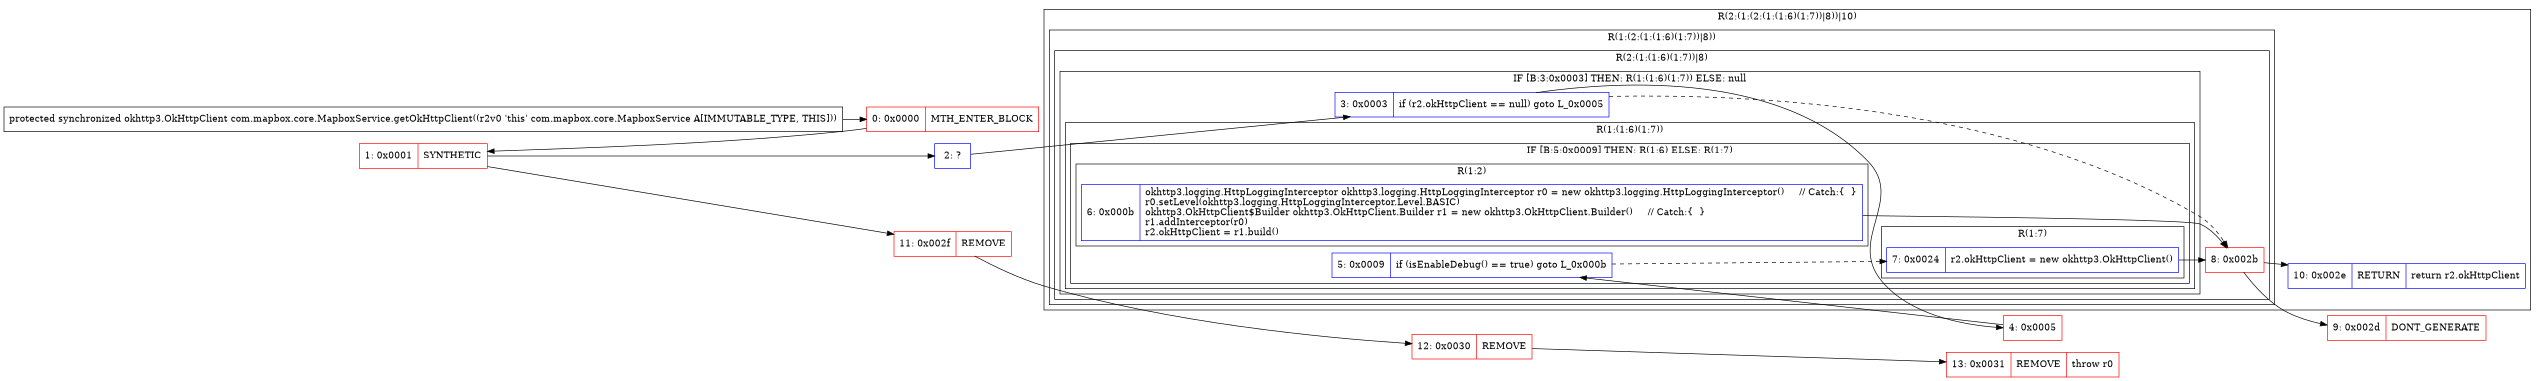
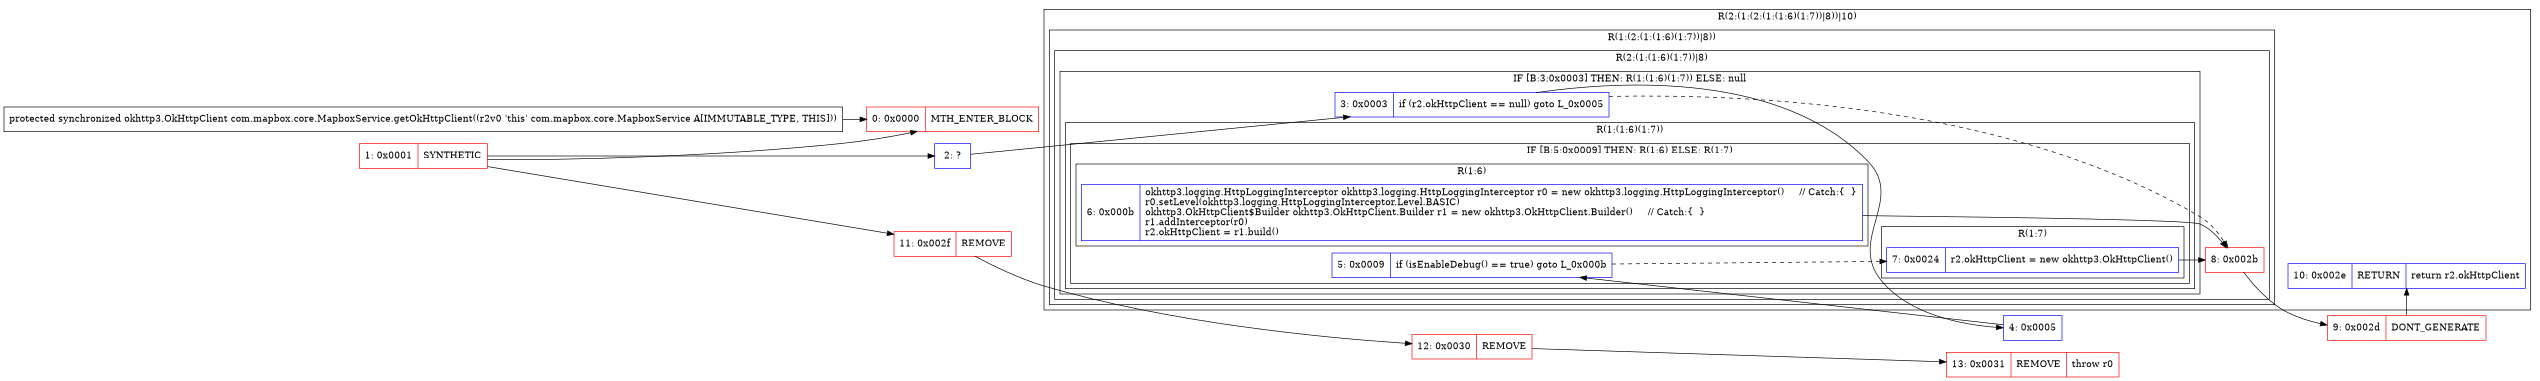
(681, 143) -> (742, 152)
(1472, 172) -> (1472, 172)
(2273, 263) -> (2407, 305)
(2033, 328) -> (2033, 328)
